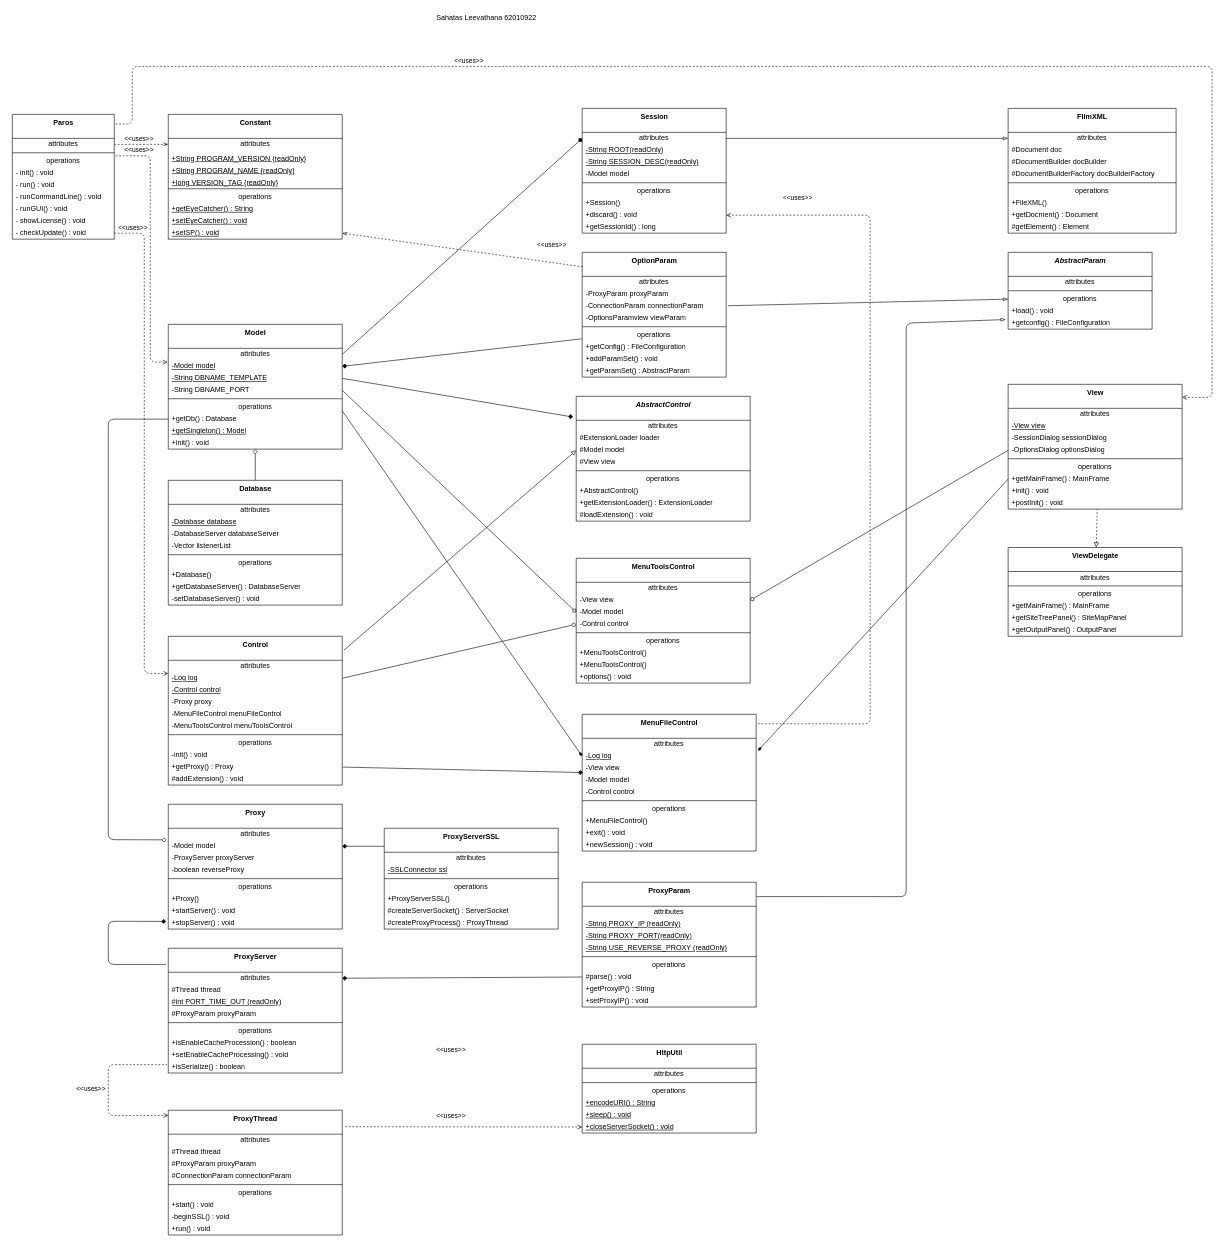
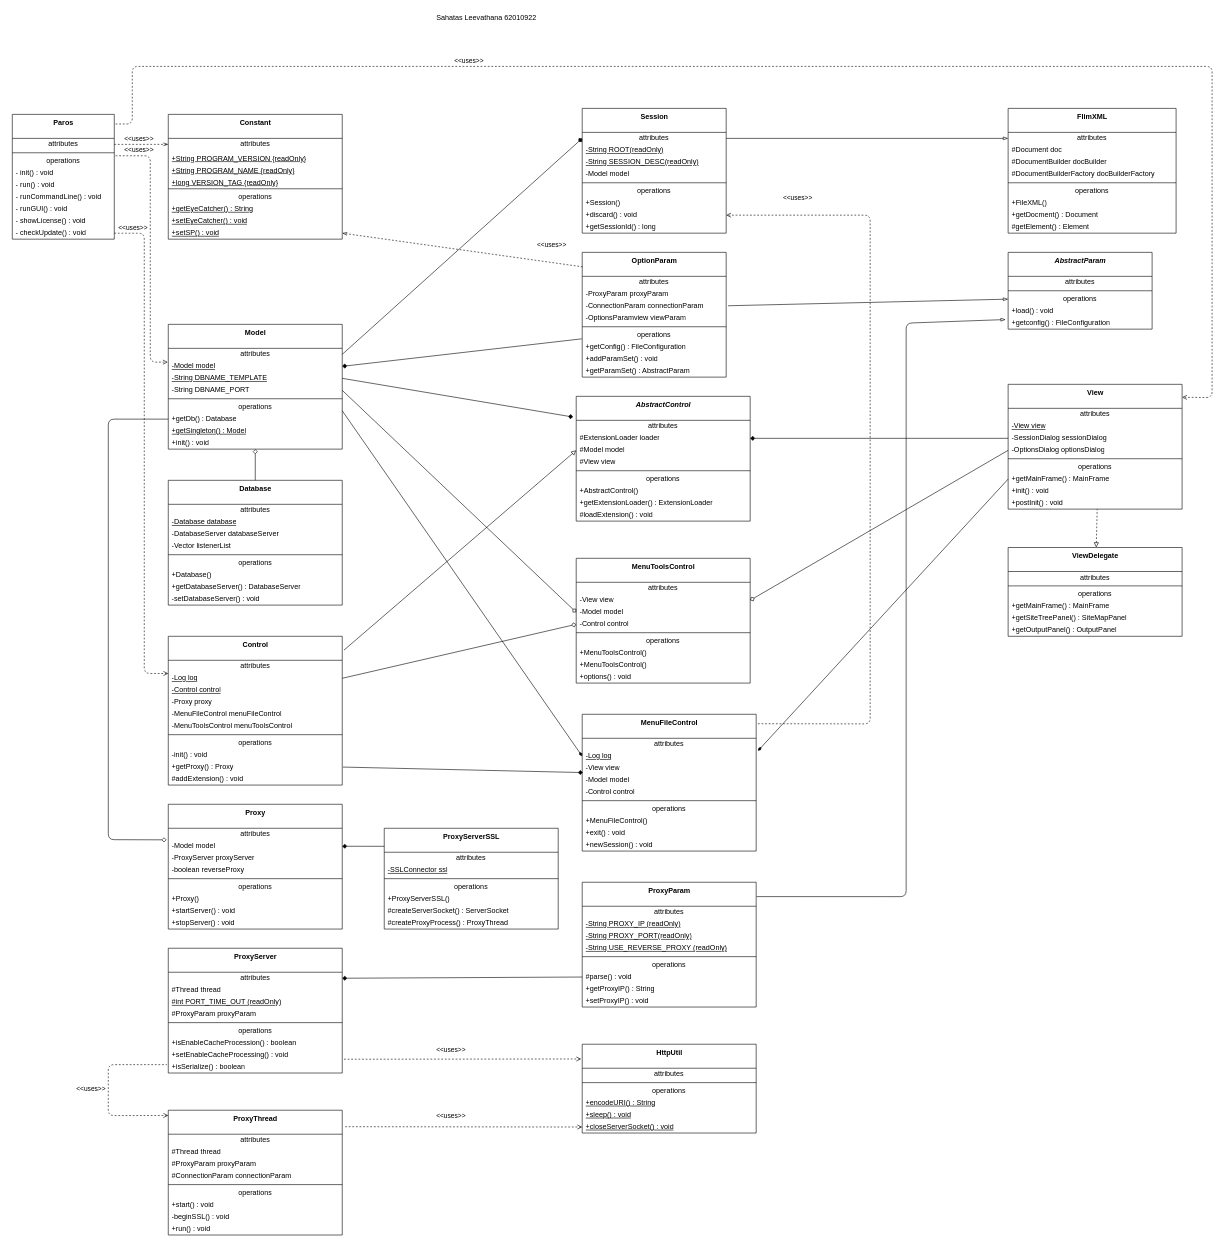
none -> (756, 438)
(135, 965) -> none
none -> (405, 1059)
